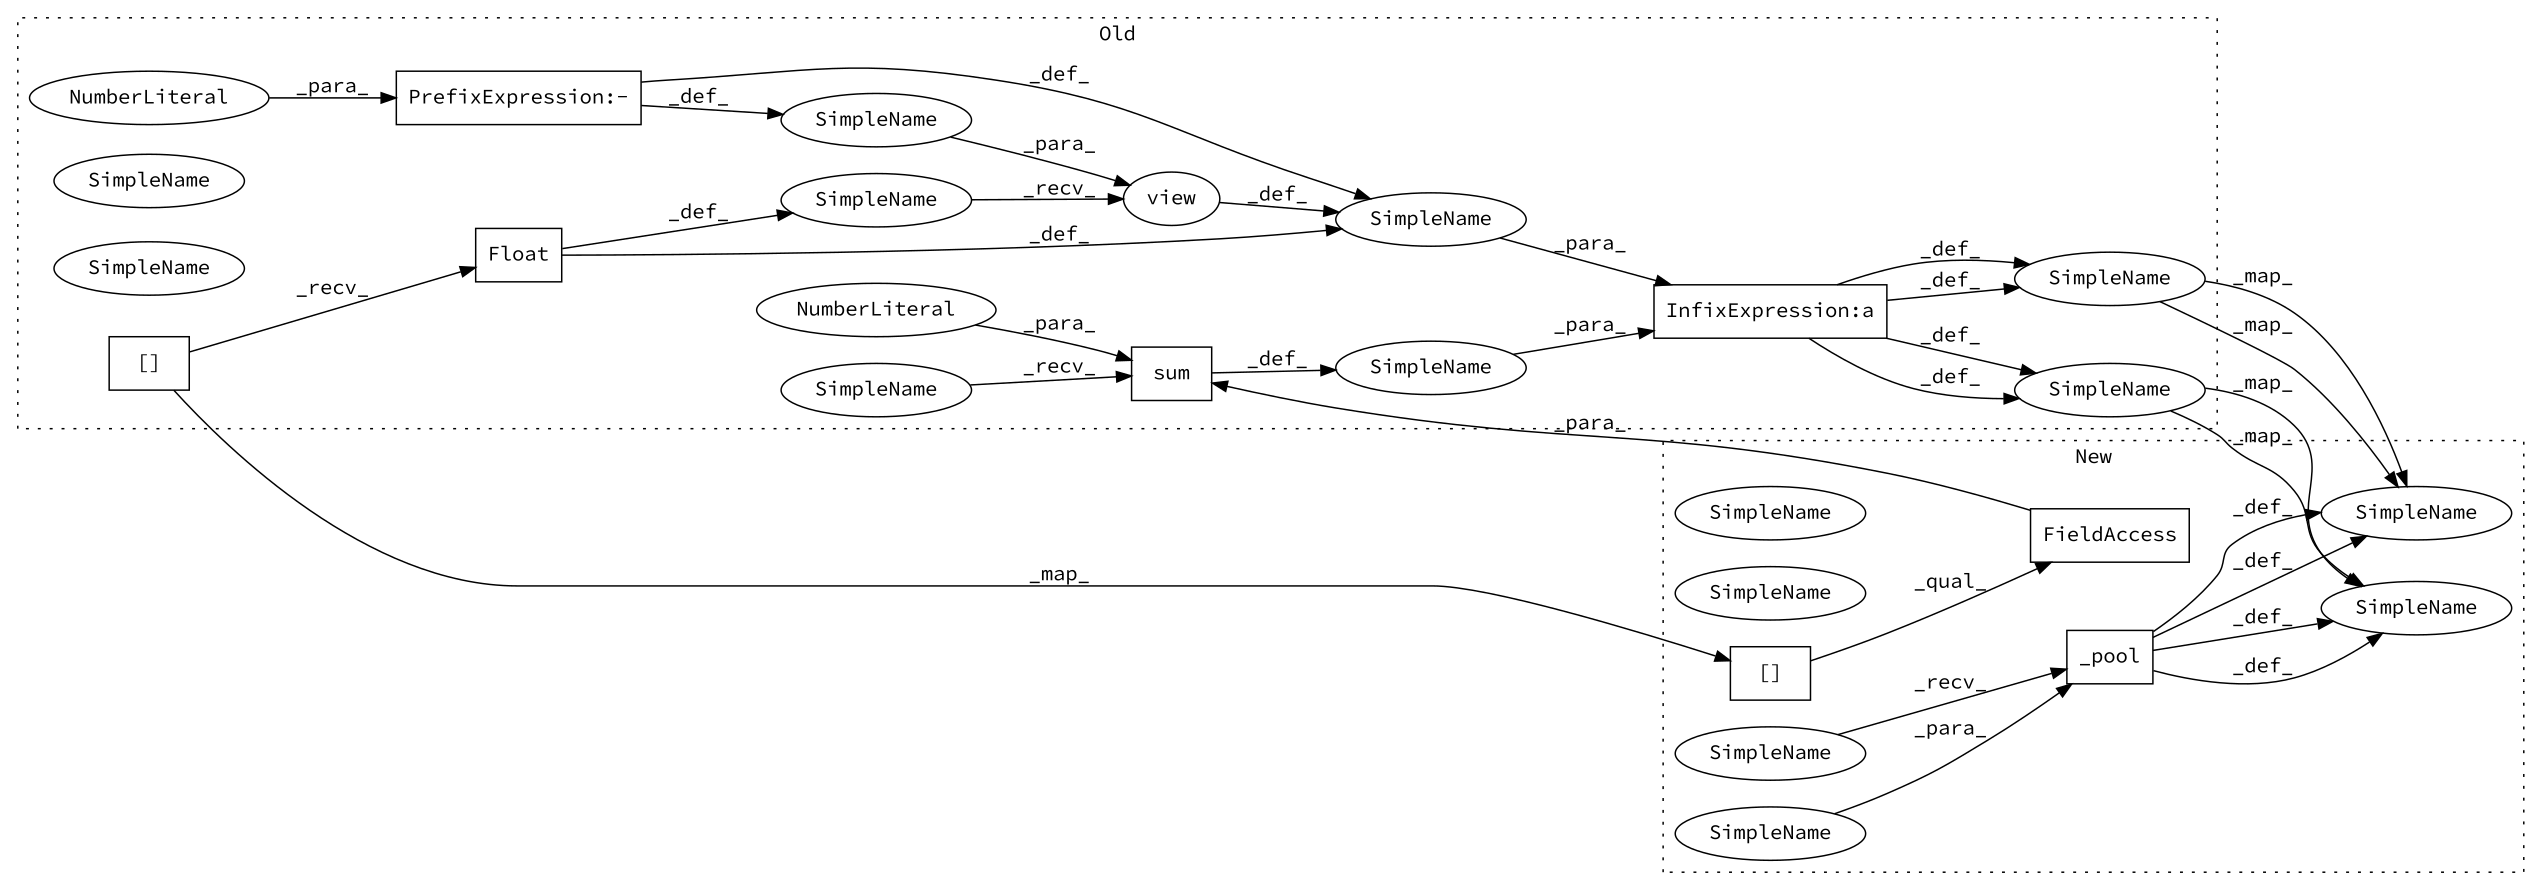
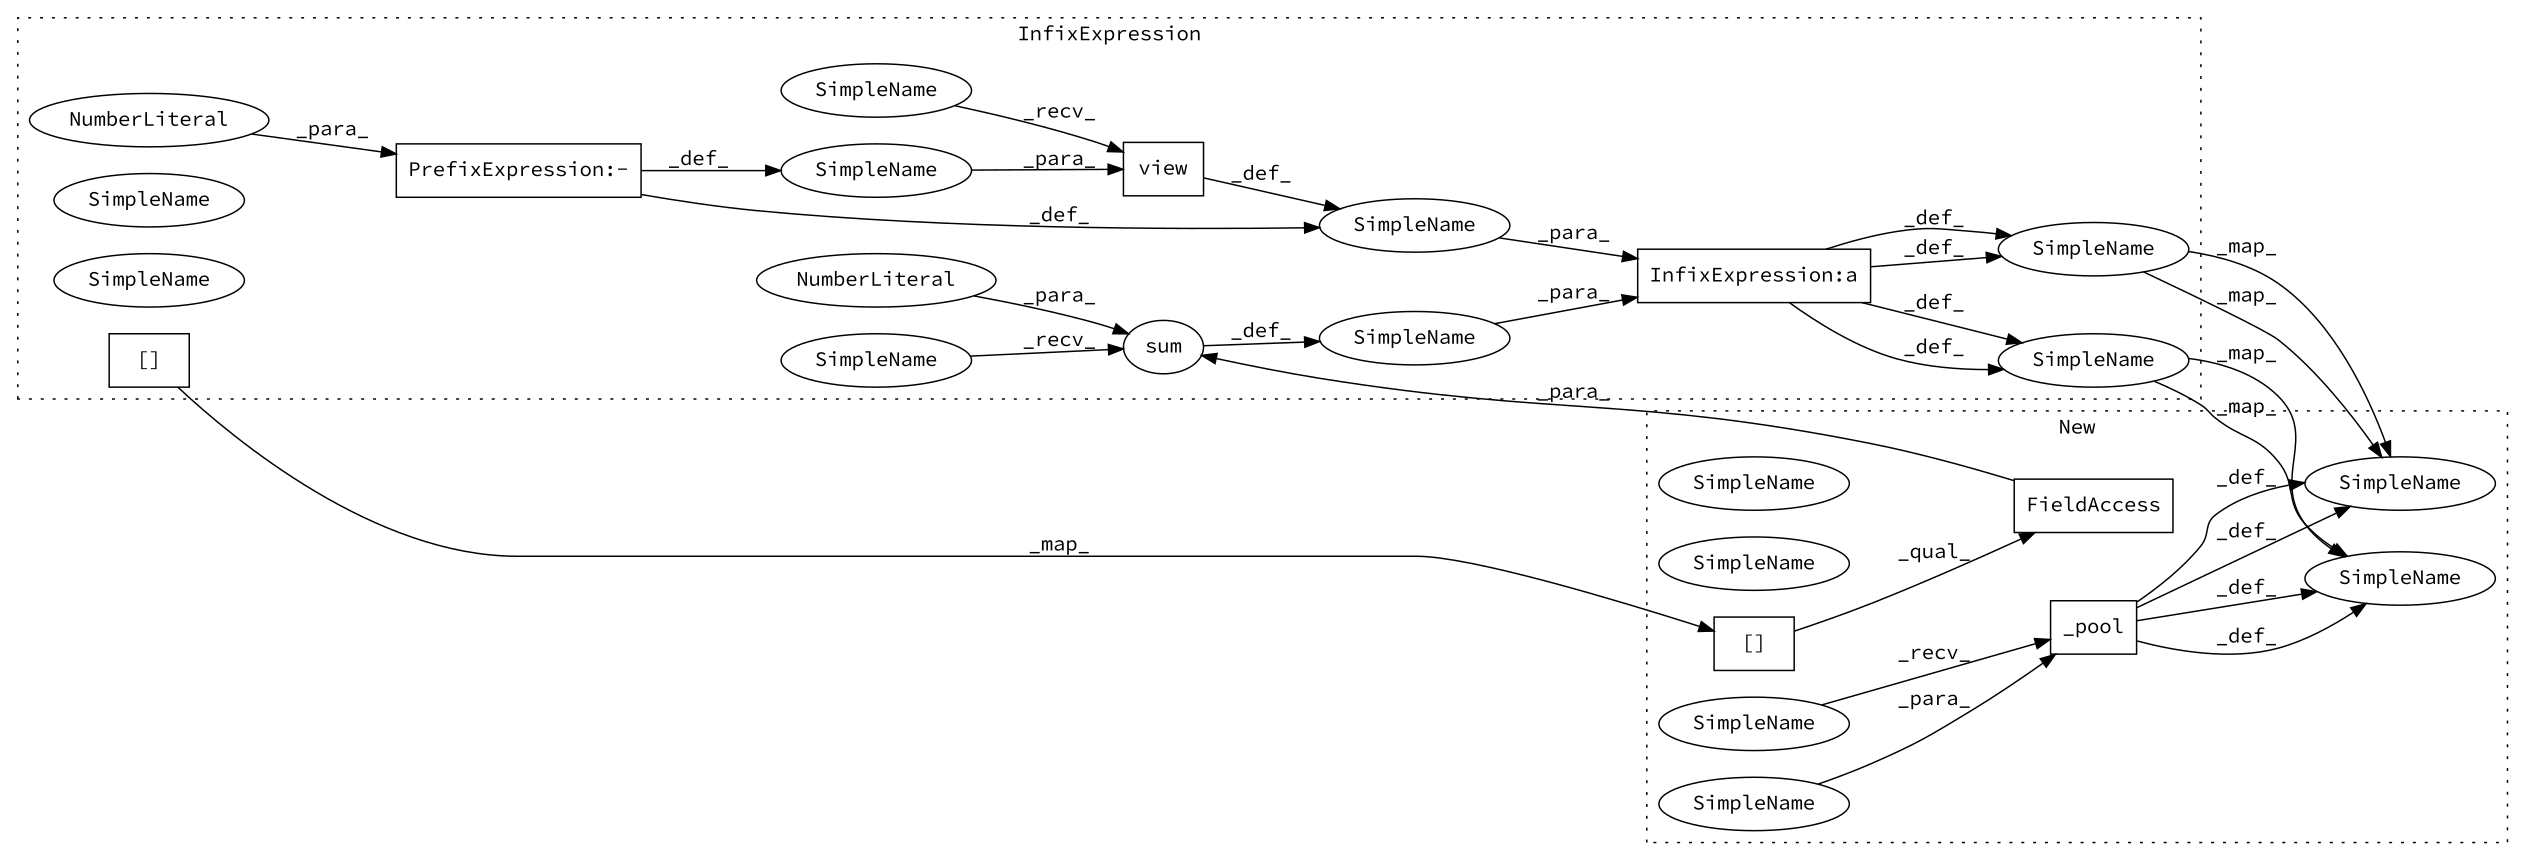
(1117, 35) -> (1109, 35)
(1172, 199) -> (1163, 169)
(519, 255) -> none
(1172, 374) -> (1163, 347)
